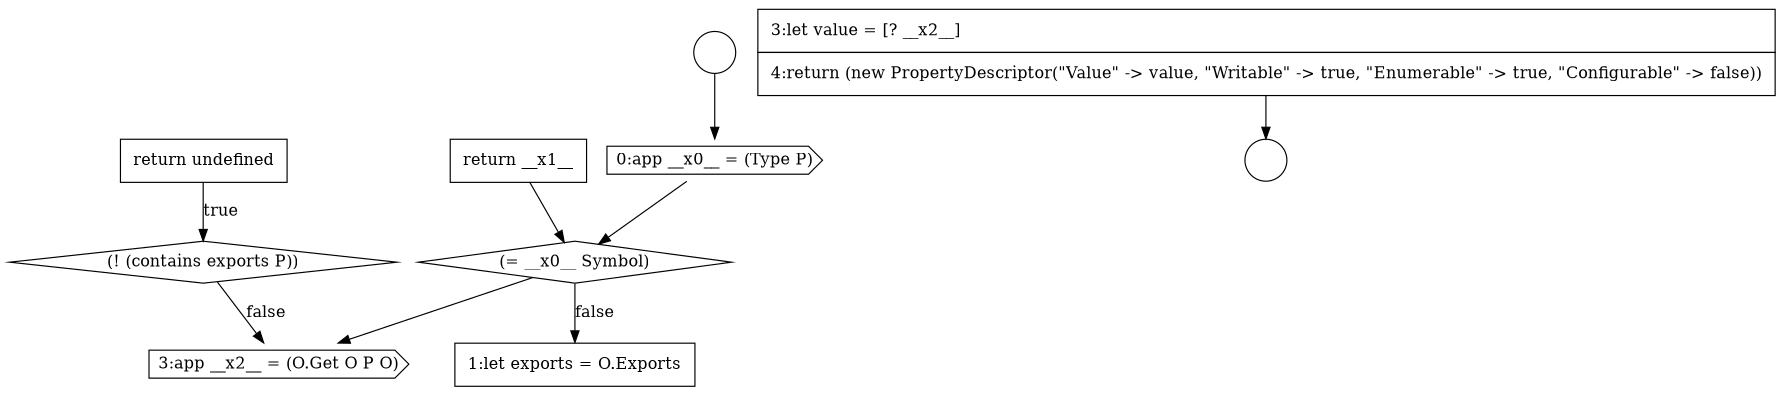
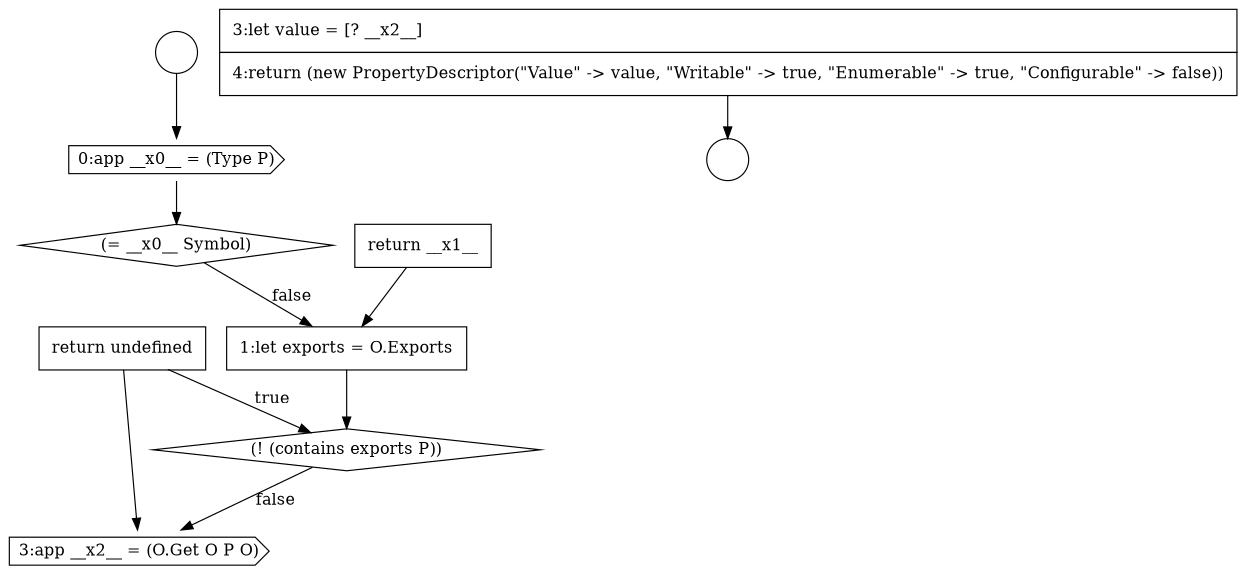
(544, 207) -> (388, 292)
(441, 308) -> (130, 444)
none -> (347, 393)
